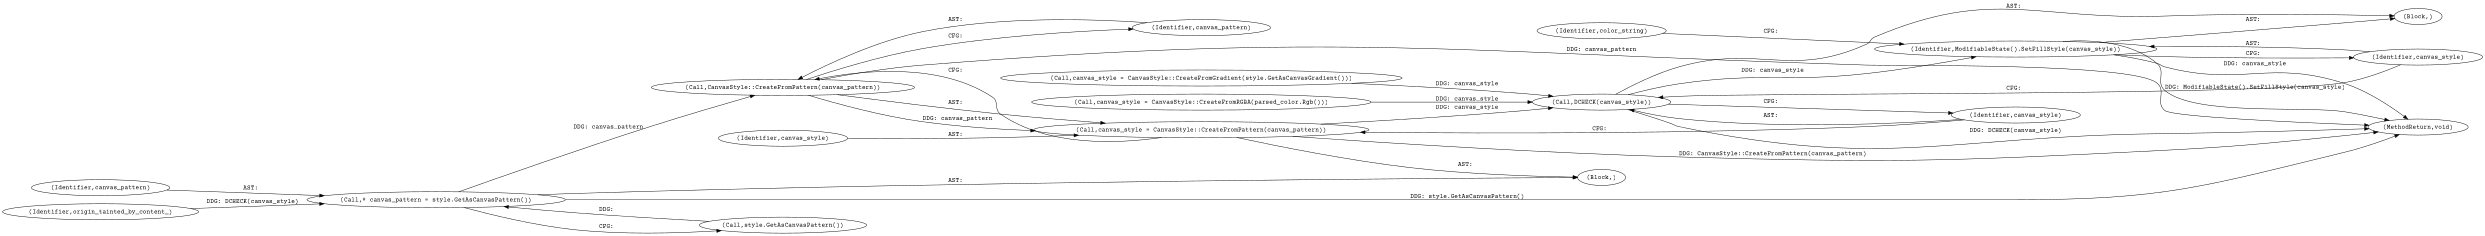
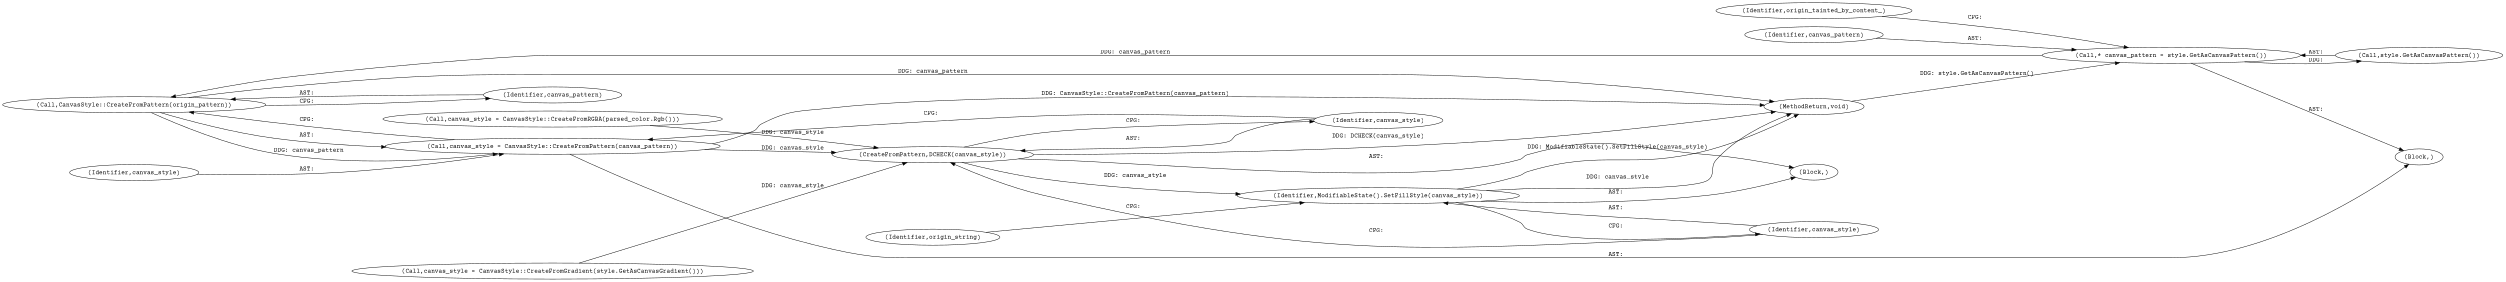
(1602, 31) -> (933, 237)
(783, 87) -> (134, 105)
(1602, 102) -> (933, 155)
(1484, 200) -> (1983, 82)
(253, 201) -> (1977, 17)
(608, 209) -> (2318, 52)
(608, 226) -> (2318, 60)
